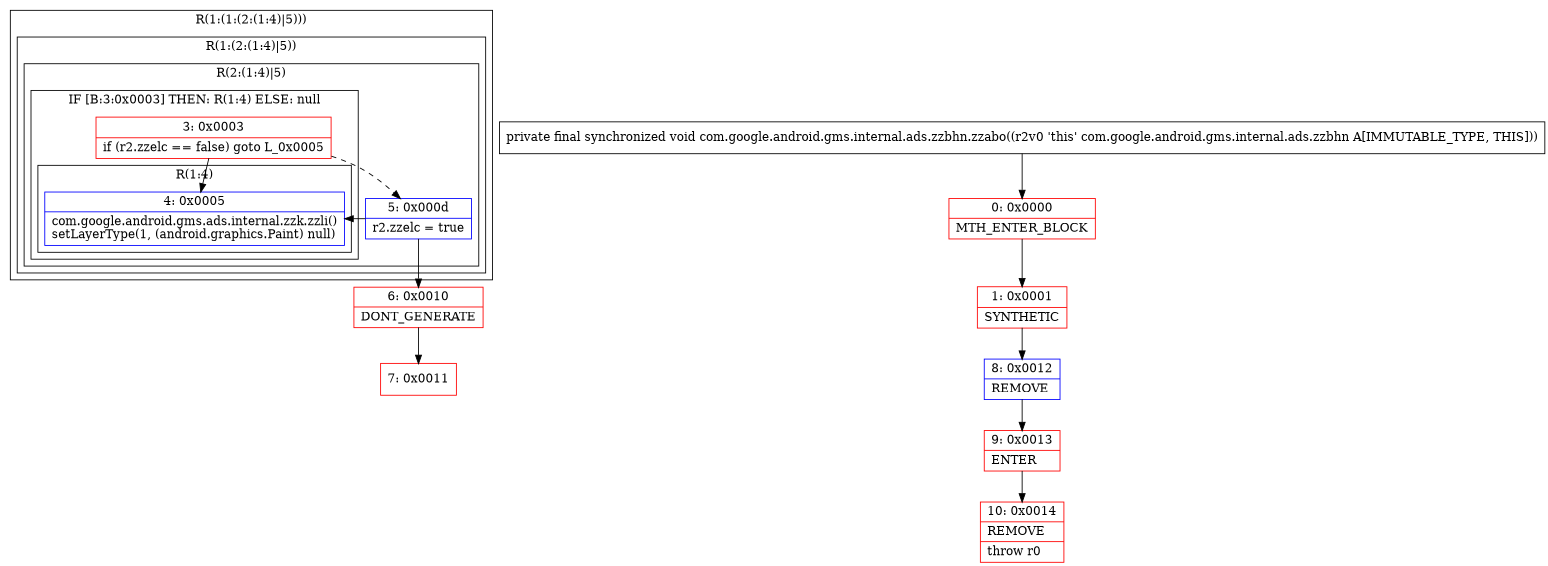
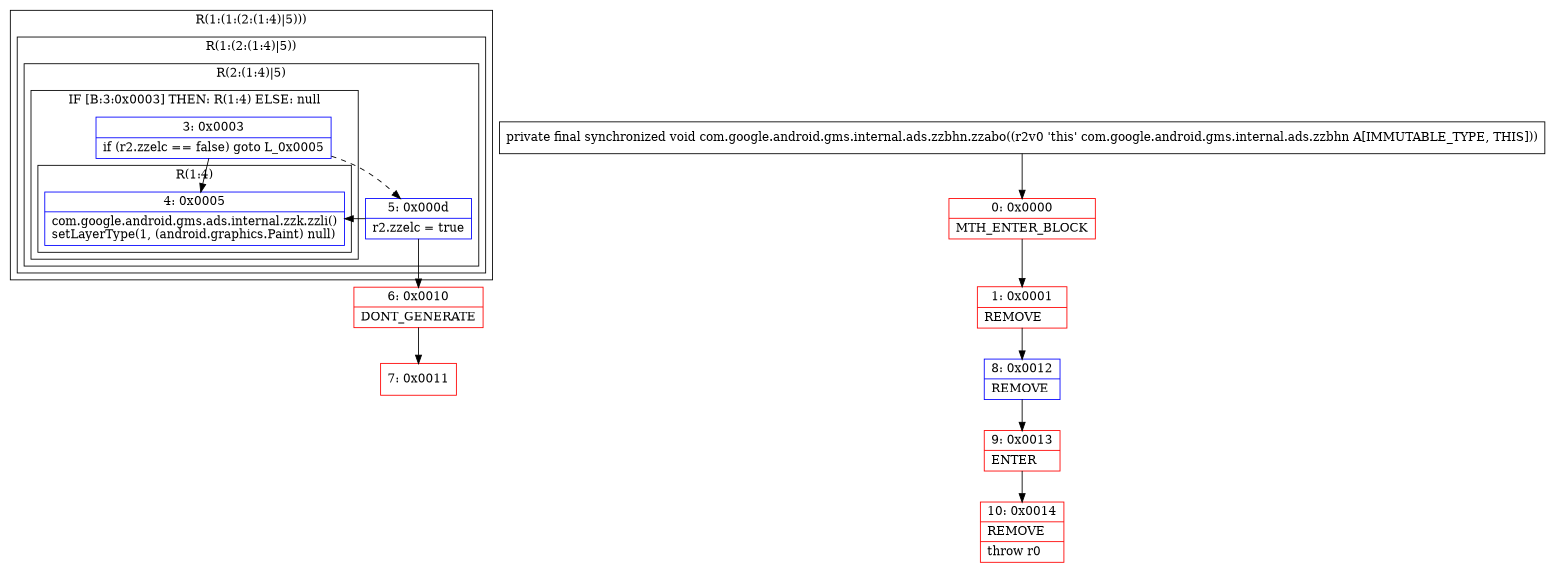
(214, 138) -> (214, 138)
(1022, 317) -> (1013, 317)
